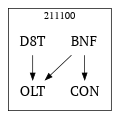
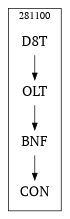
(60, 16) -> (35, 16)
(61, 65) -> (35, 114)
